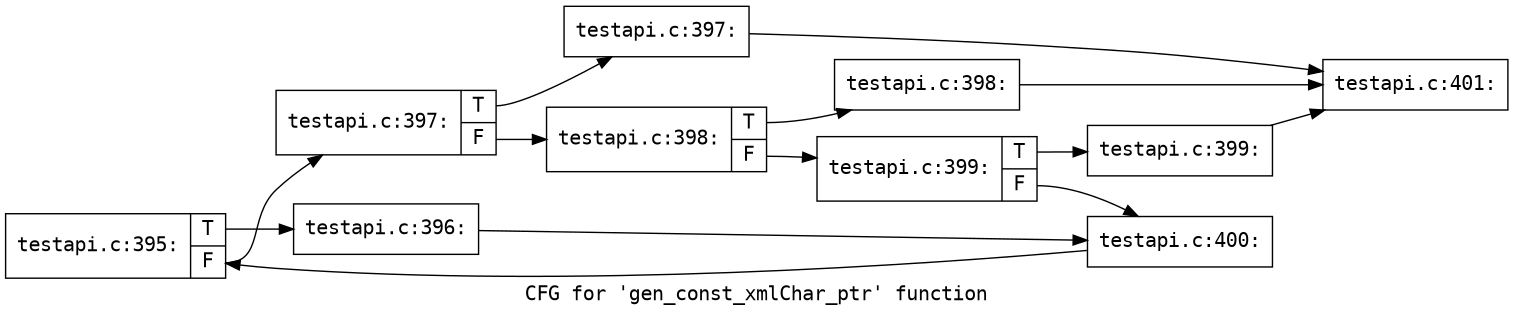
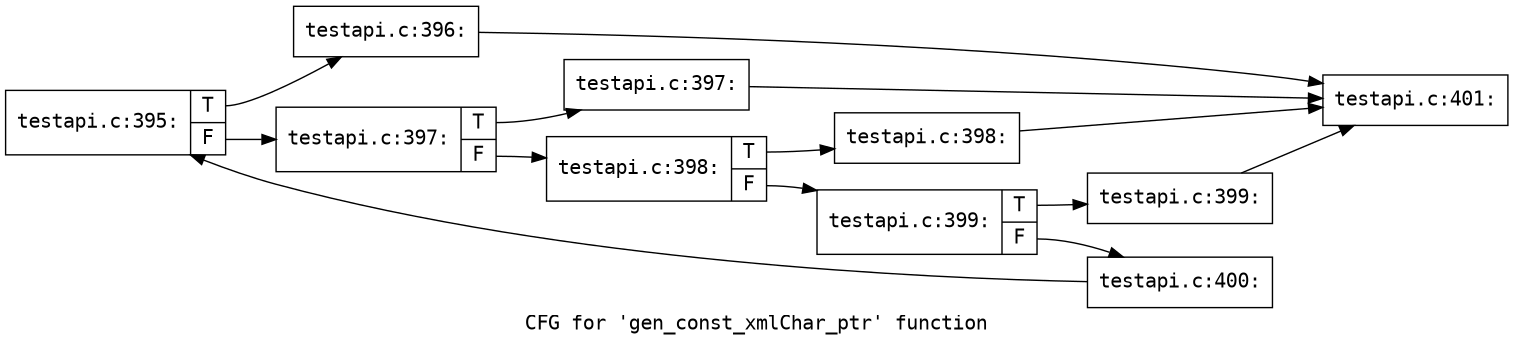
(776, 235) -> (894, 46)
